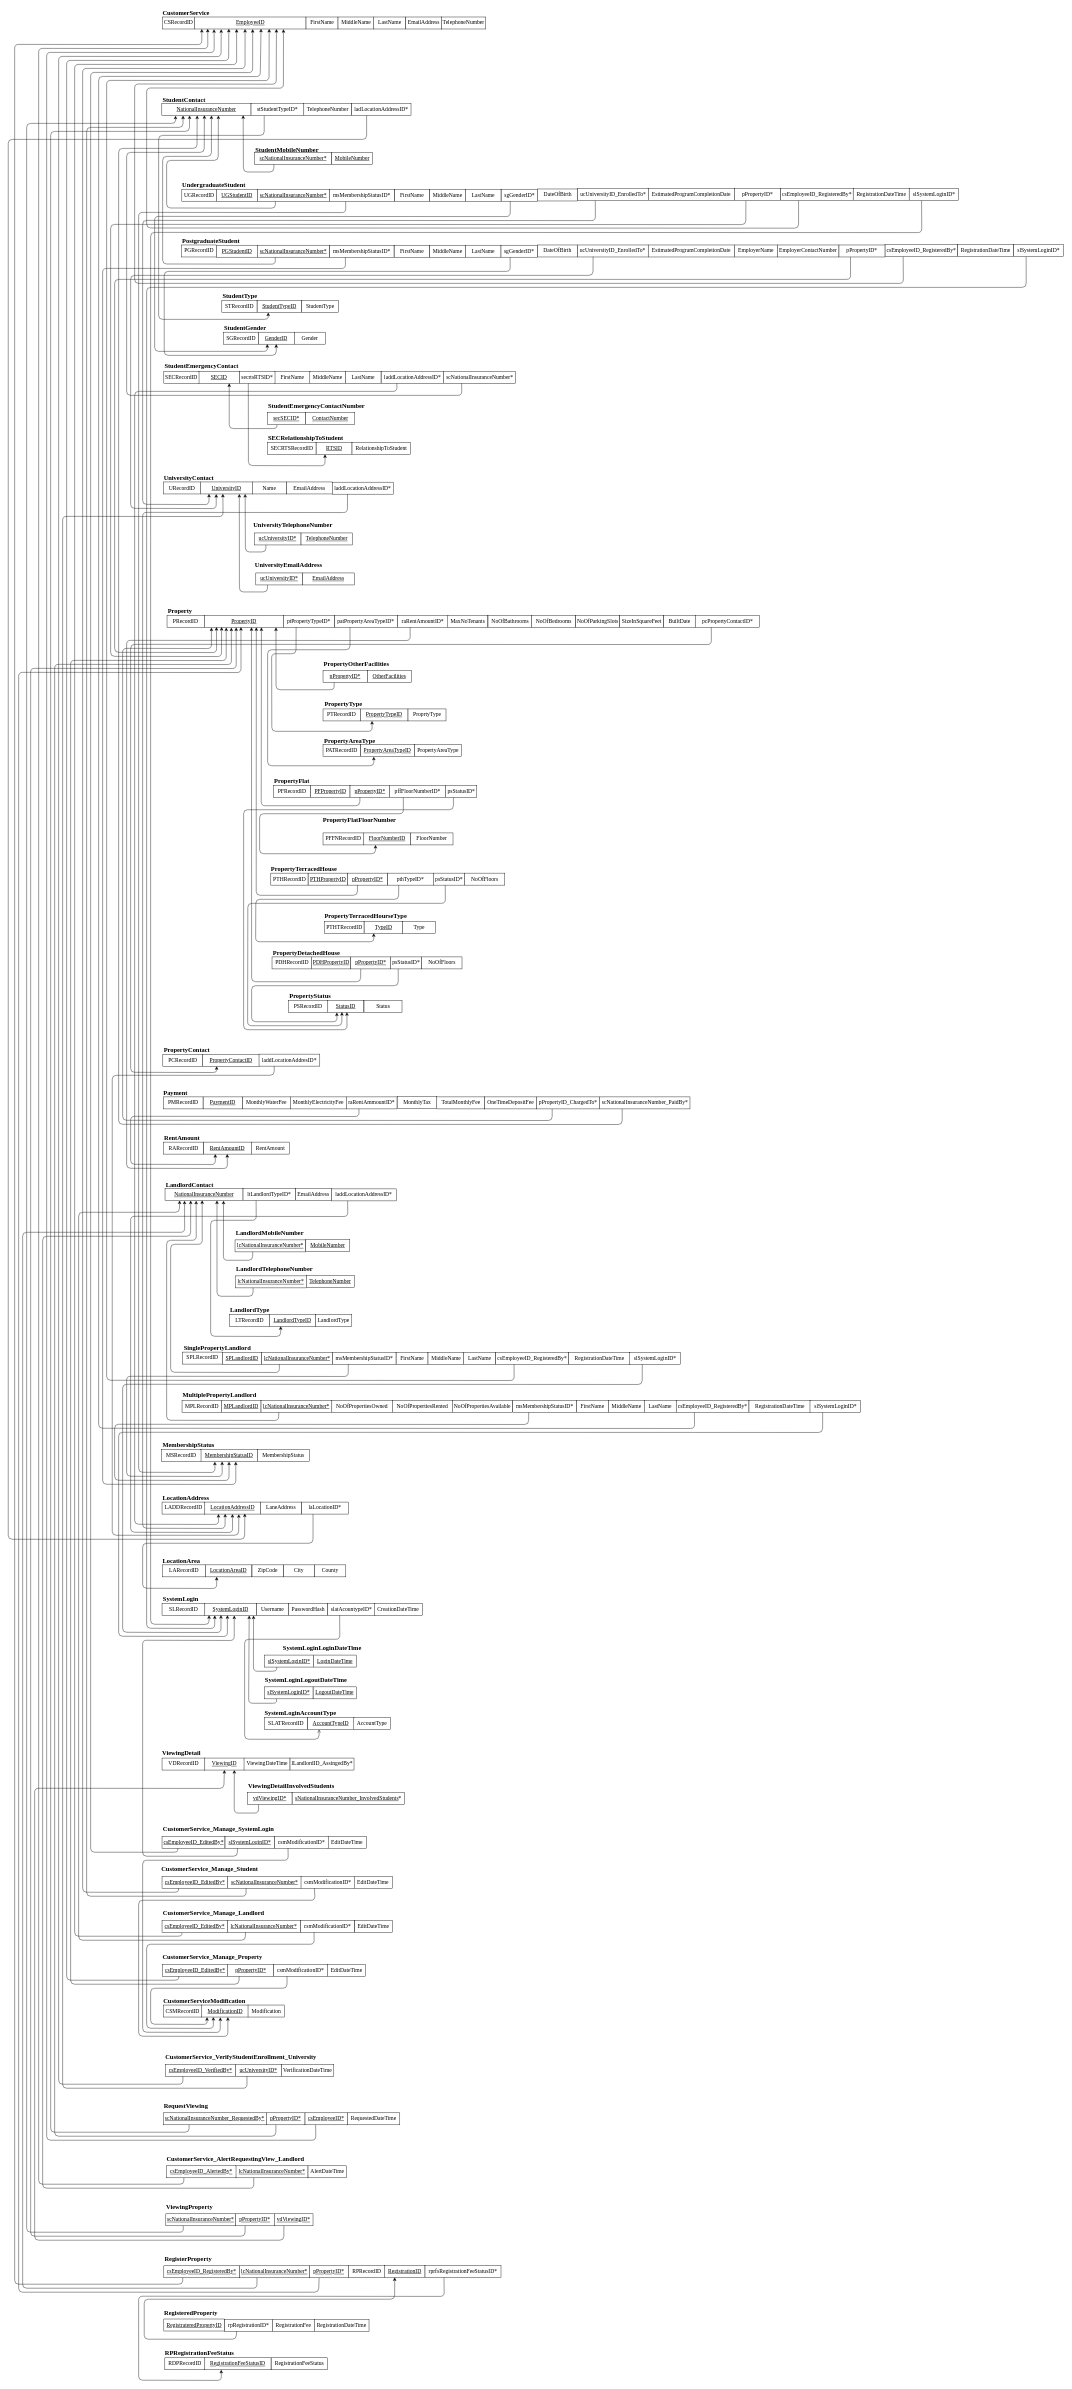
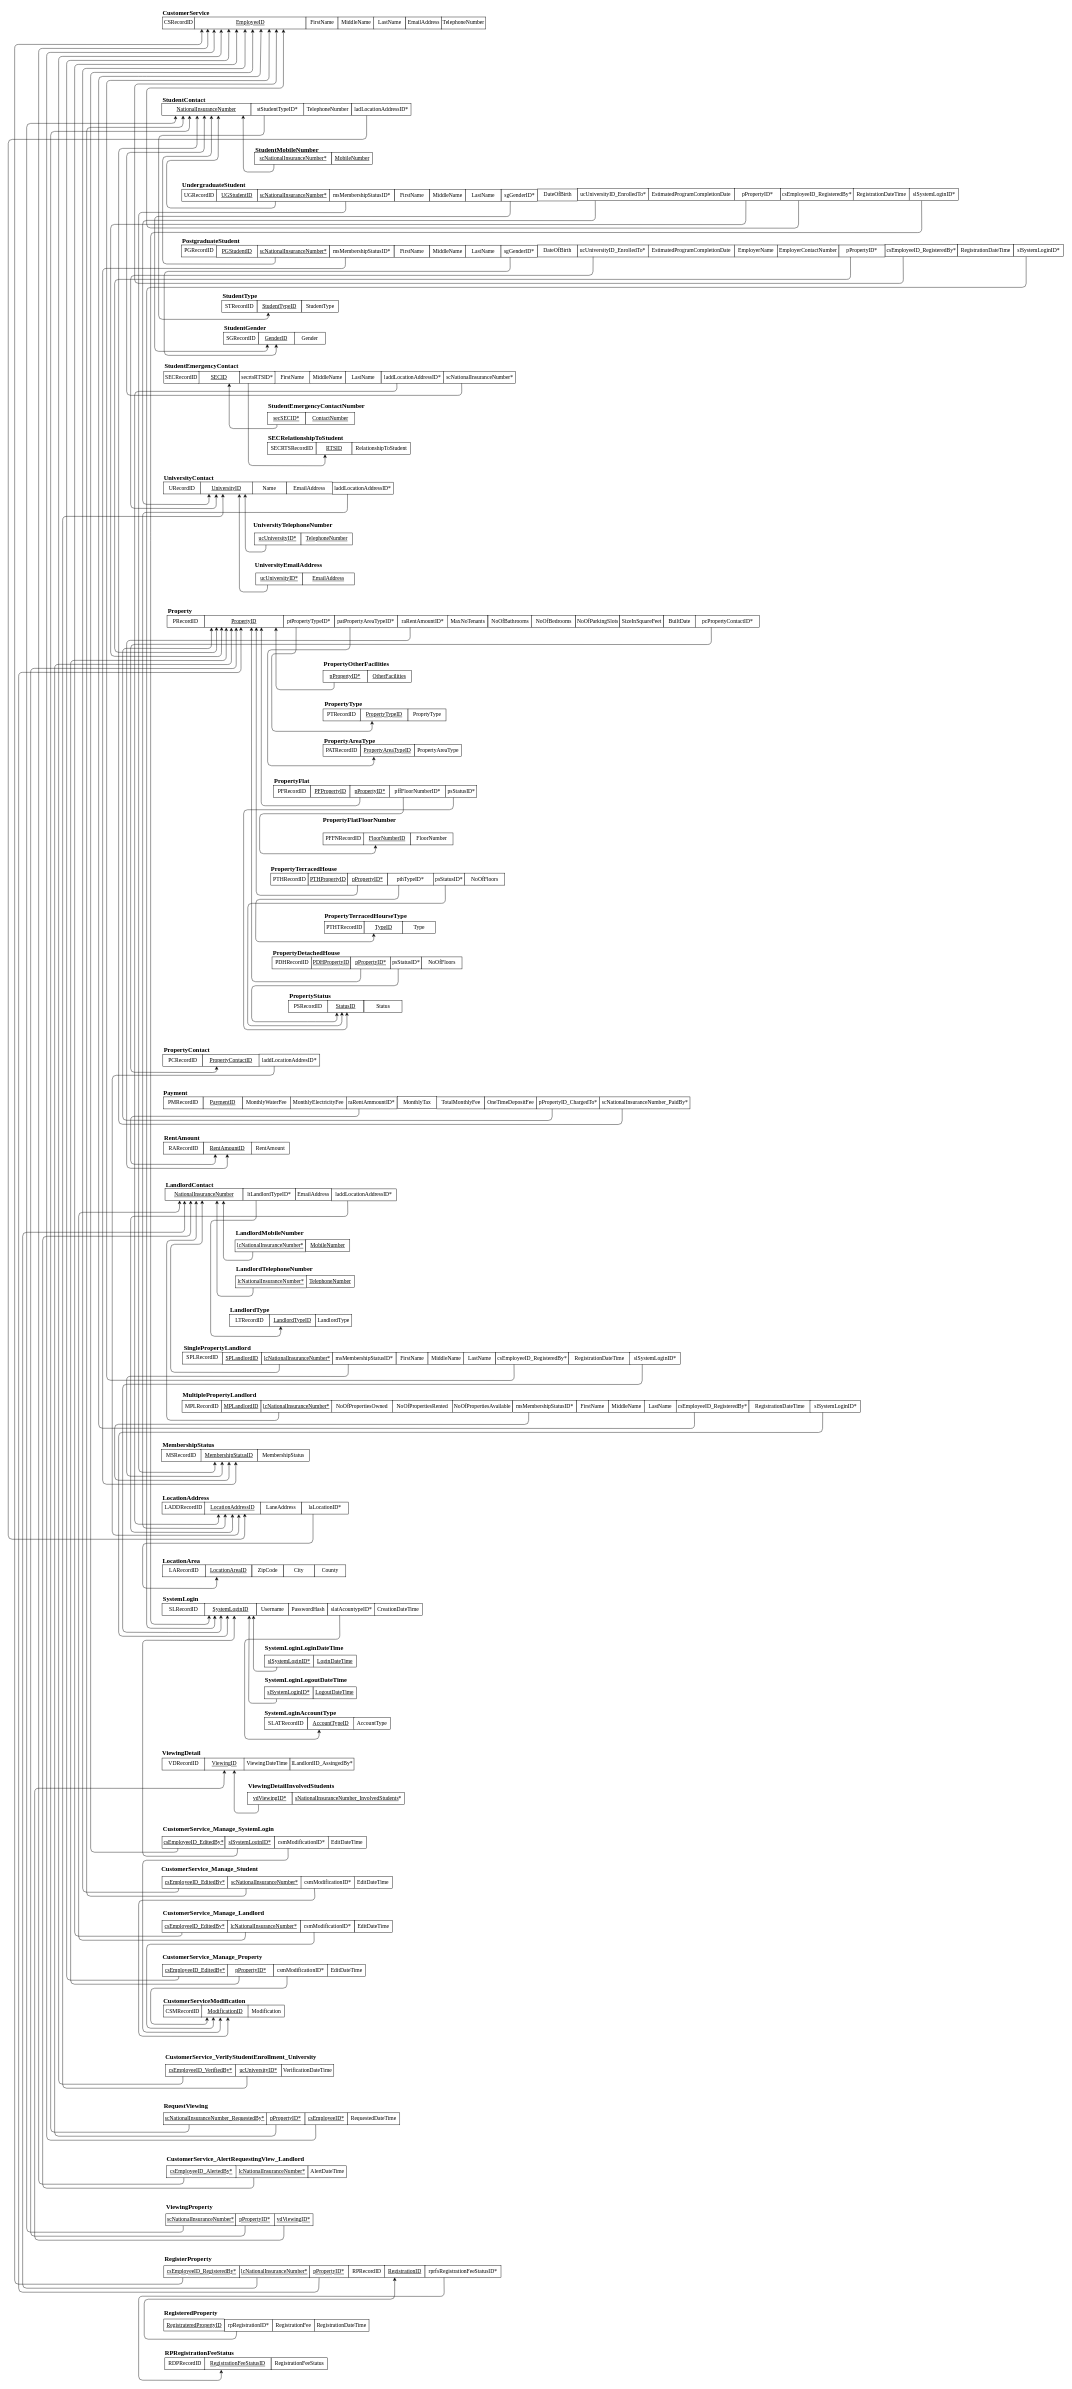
(322, 1647) -> (304, 1647)
(319, 1733) -> (319, 1733)
